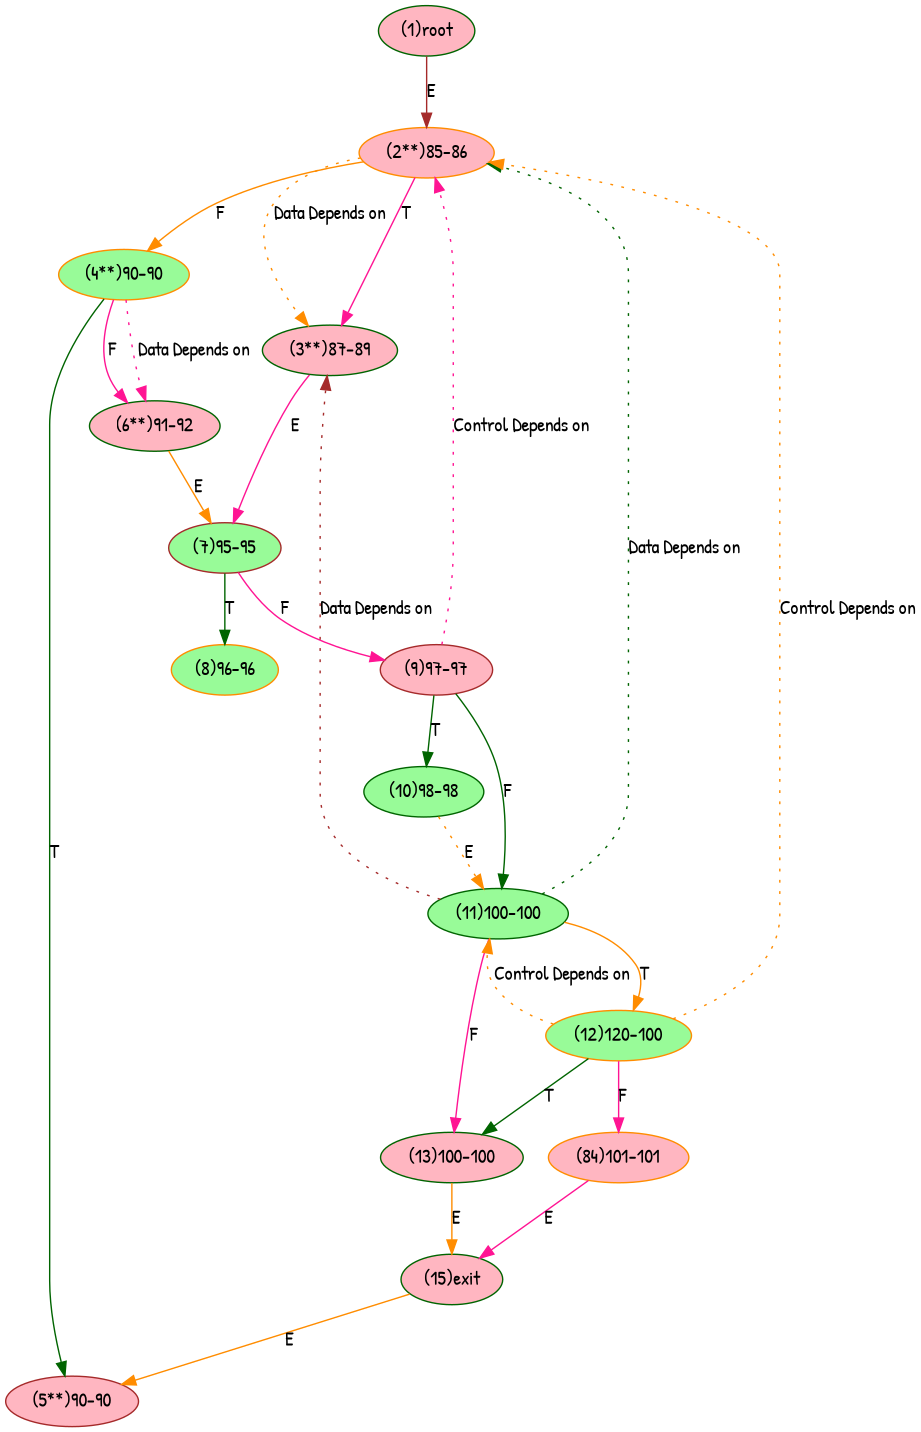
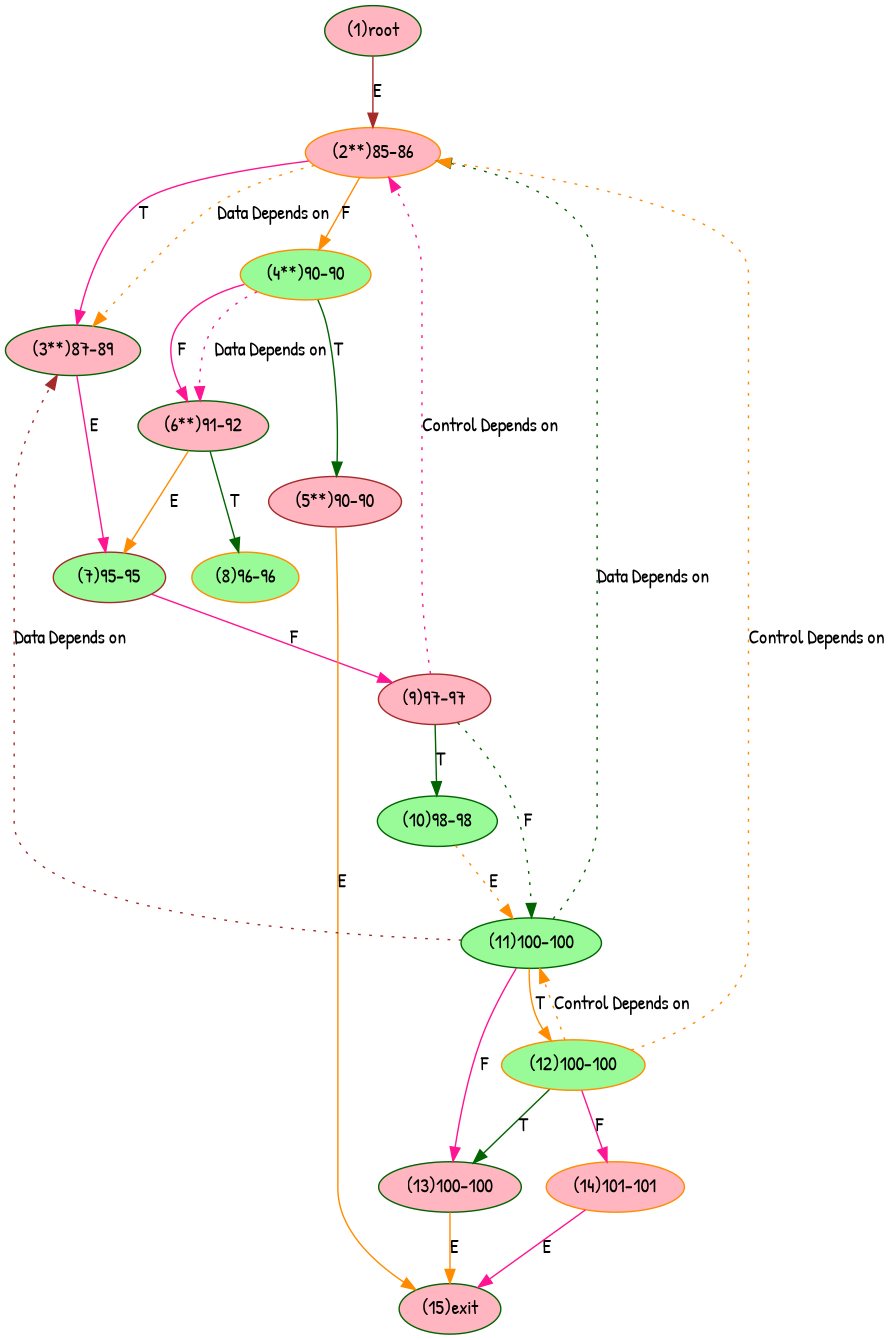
(225, 602) -> (222, 495)
(500, 779) -> (514, 805)
(619, 1036) -> (573, 1065)
(619, 1158) -> (615, 1187)
(272, 1337) -> (338, 917)
